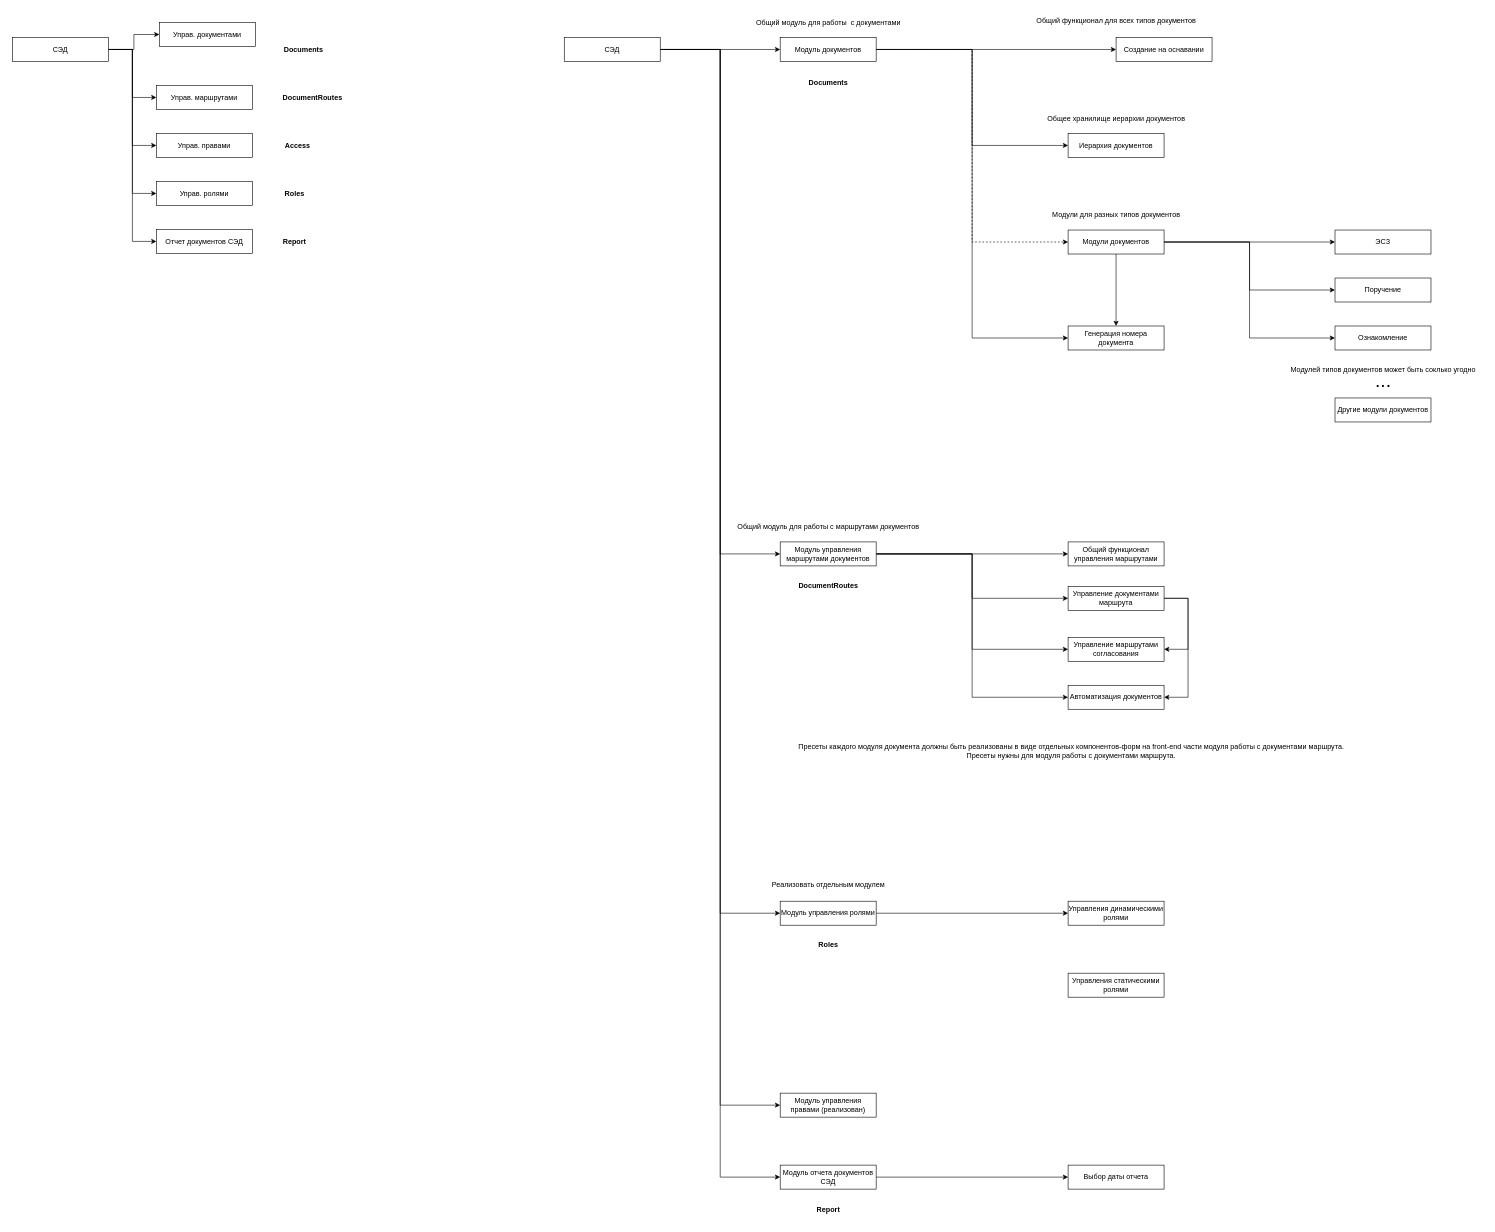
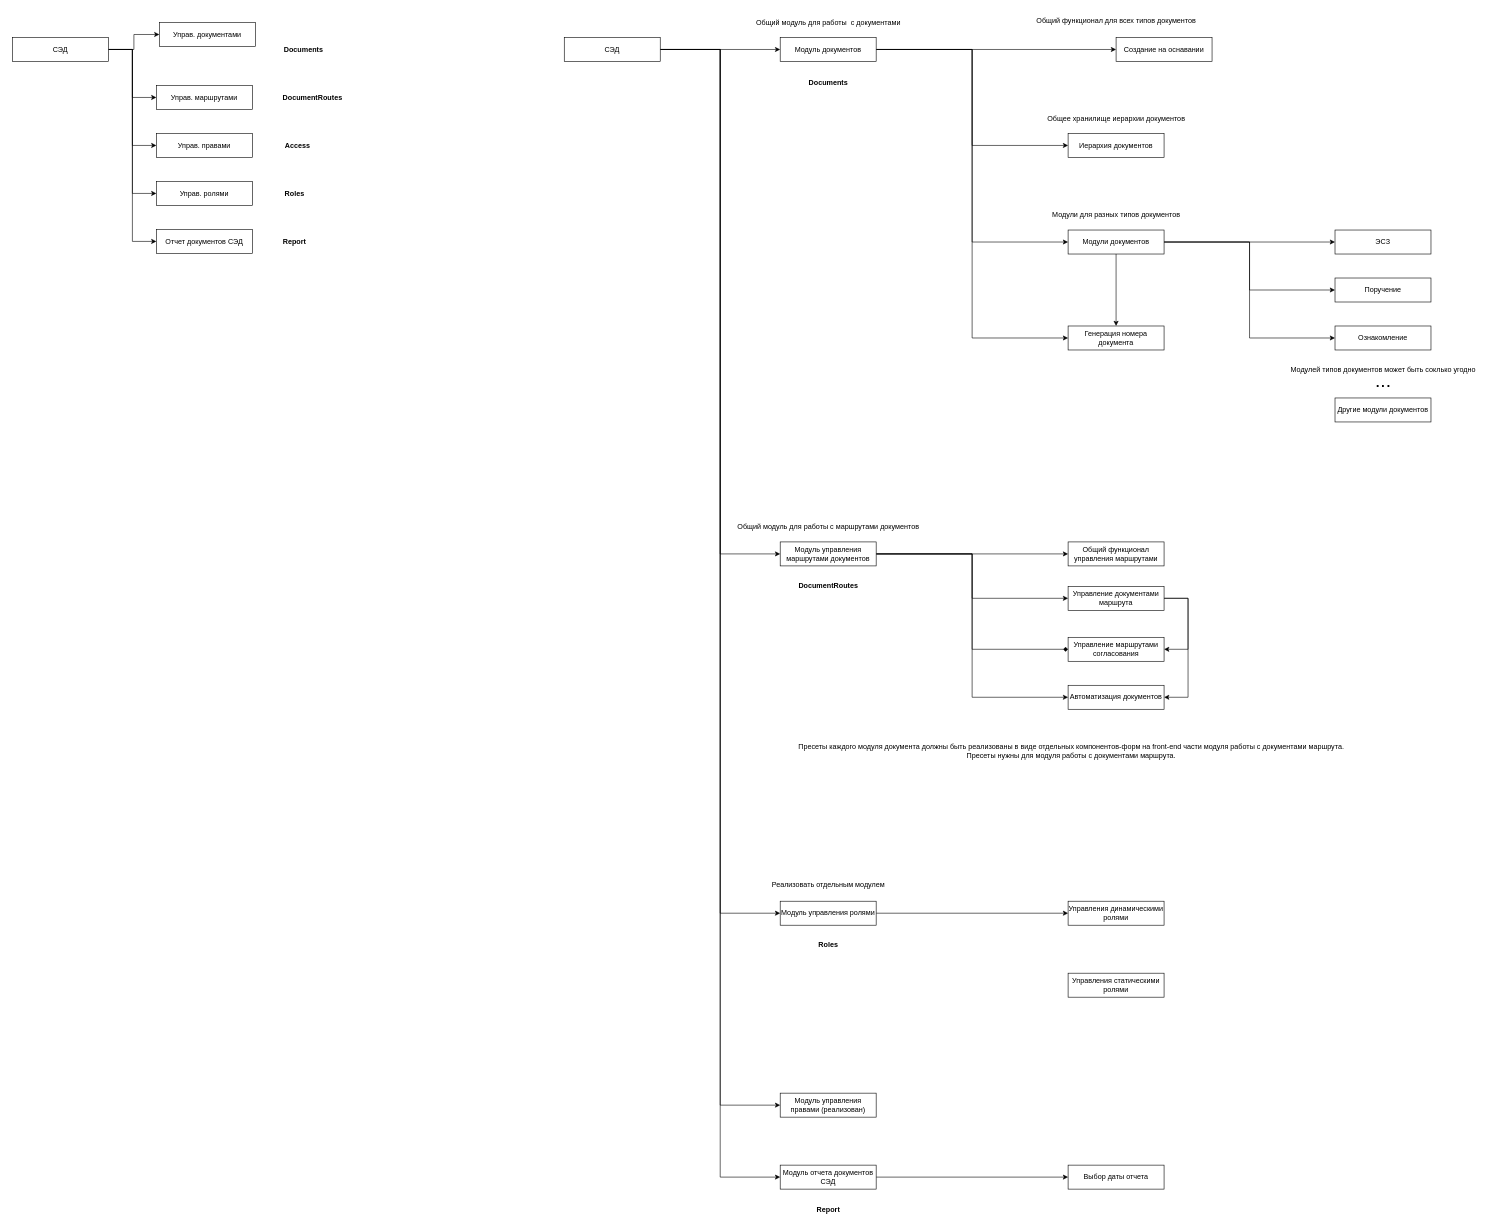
(1018, 242) -> (1018, 242)
(1062, 650) -> (1062, 650)
